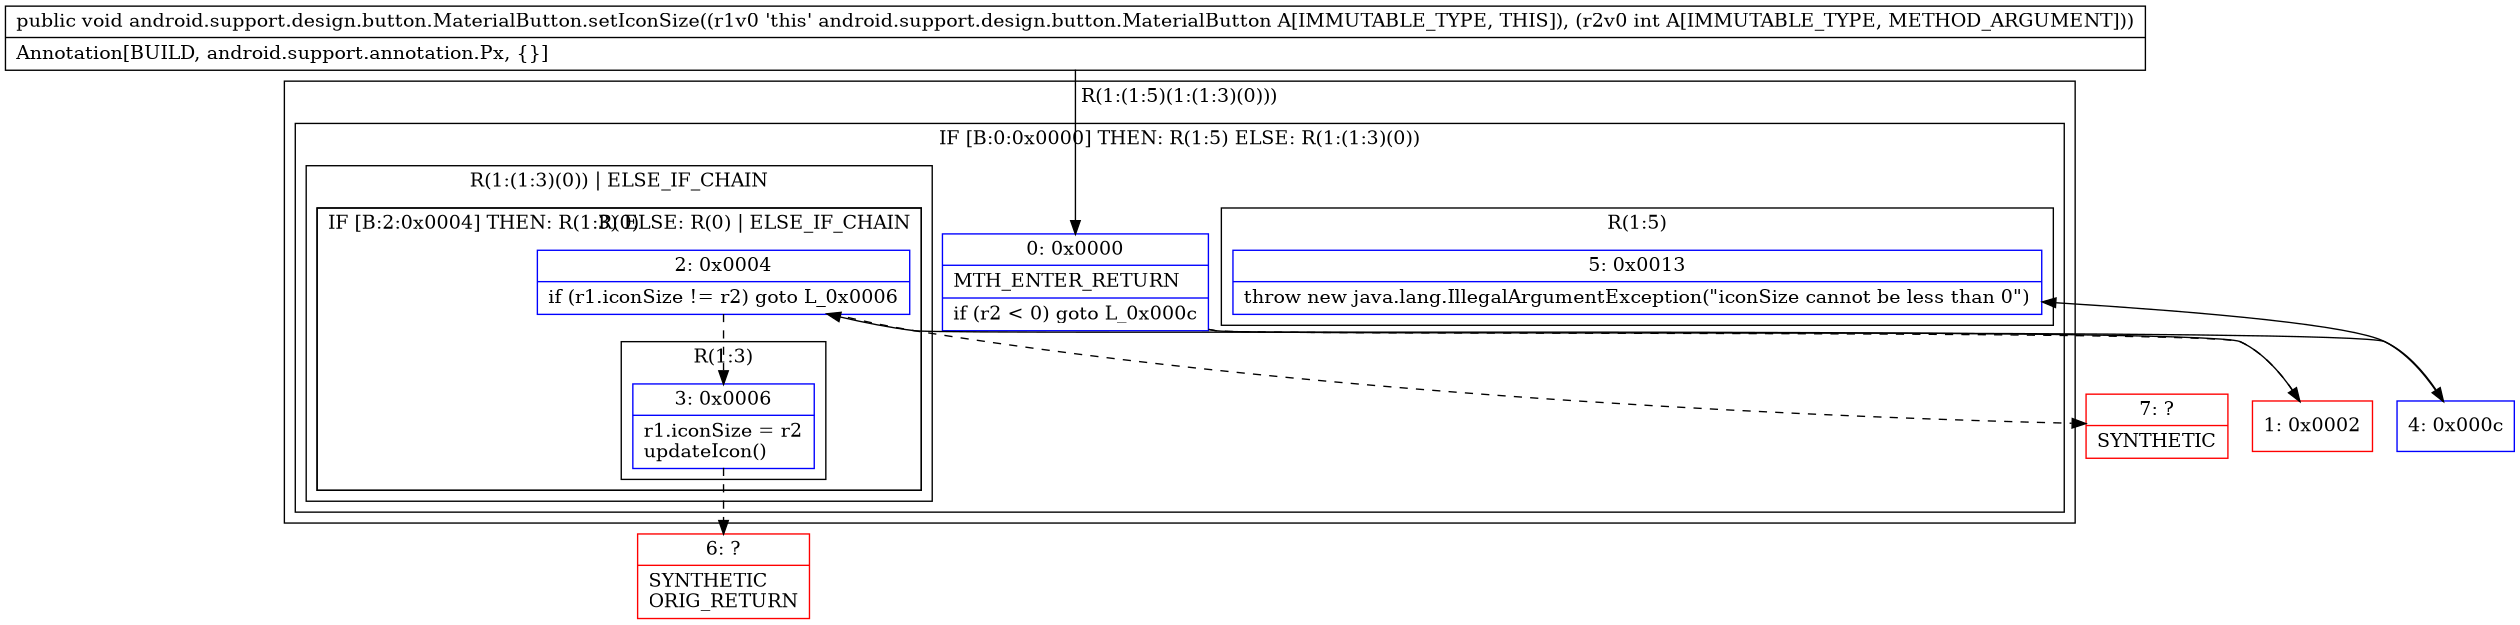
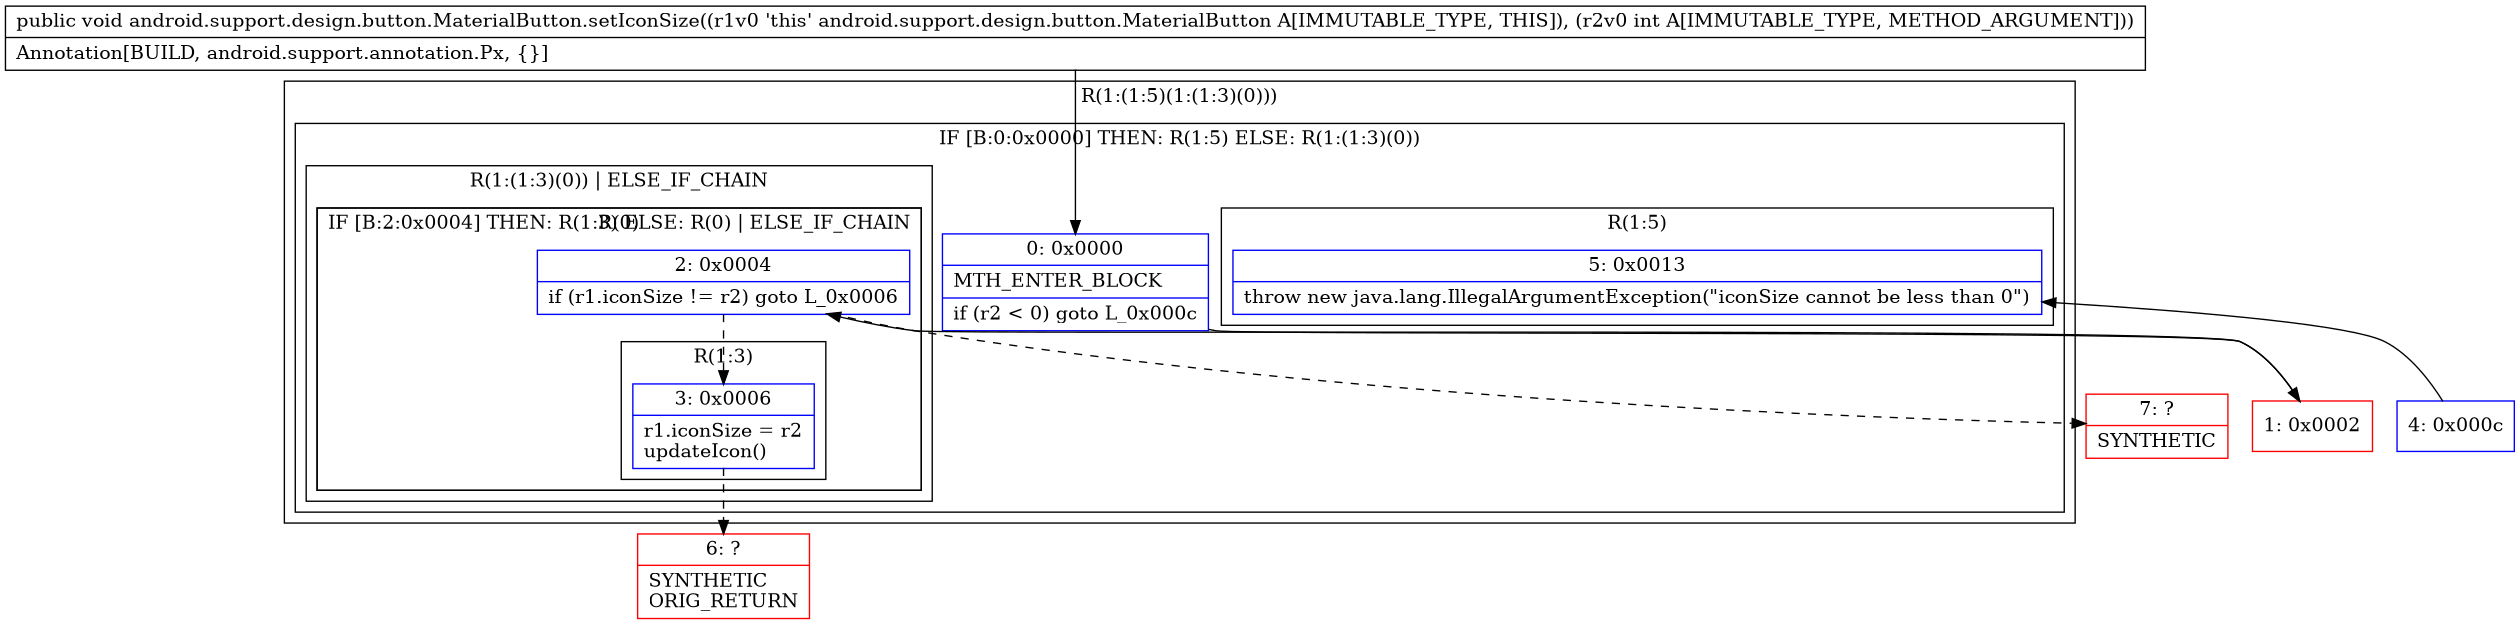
(1067, 281) -> (1058, 281)
(1832, 333) -> none
(1760, 334) -> (1760, 334)
